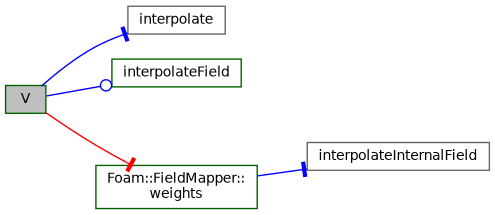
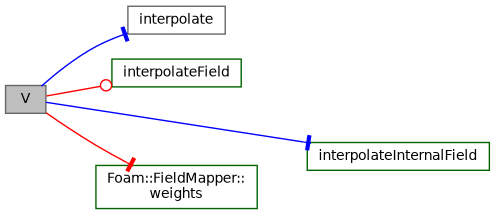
(73, 91) -> (73, 91)
(26, 99) -> (26, 99)
(398, 156) -> (398, 156)
(279, 173) -> (175, 122)
